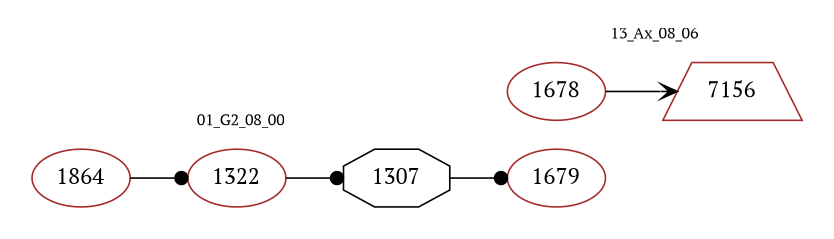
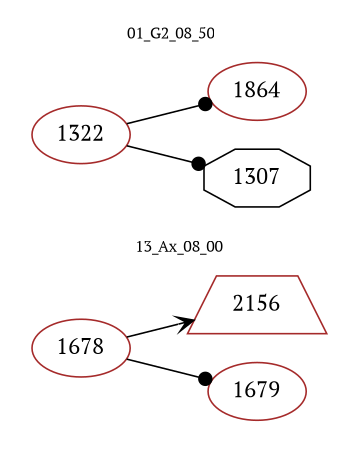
(655, 34) -> (179, 248)
(732, 91) -> (257, 305)
(241, 121) -> (171, 34)
(152, 178) -> (163, 115)
(473, 178) -> (163, 368)
